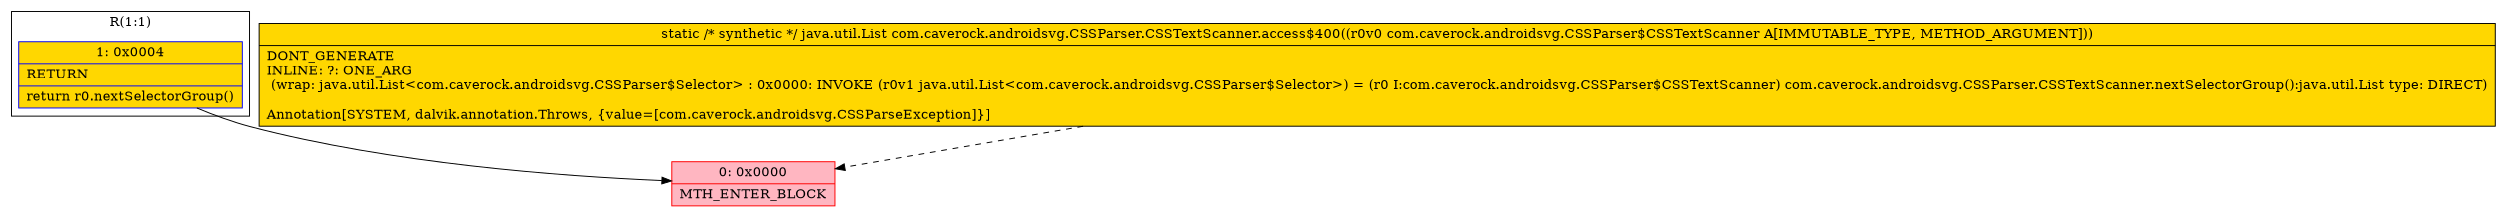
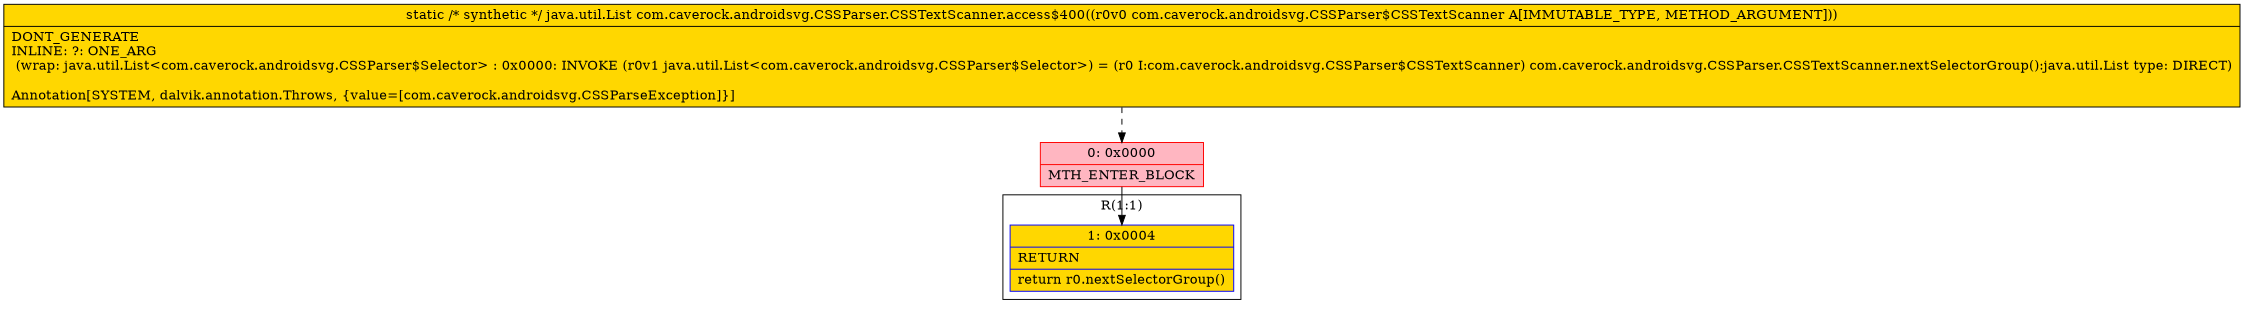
(427, 160) -> (1122, 201)
